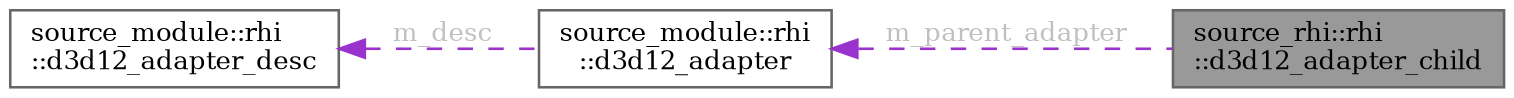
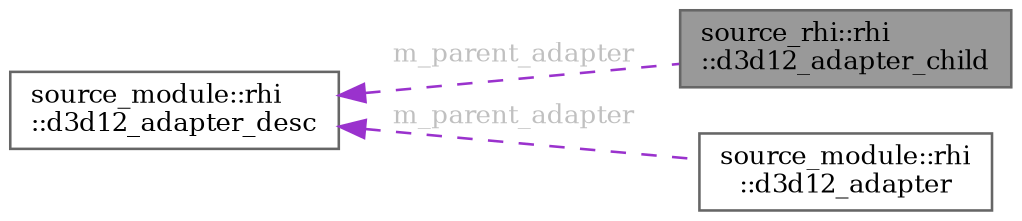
(439, 35) -> (509, 117)
(1015, 49) -> (522, 78)
